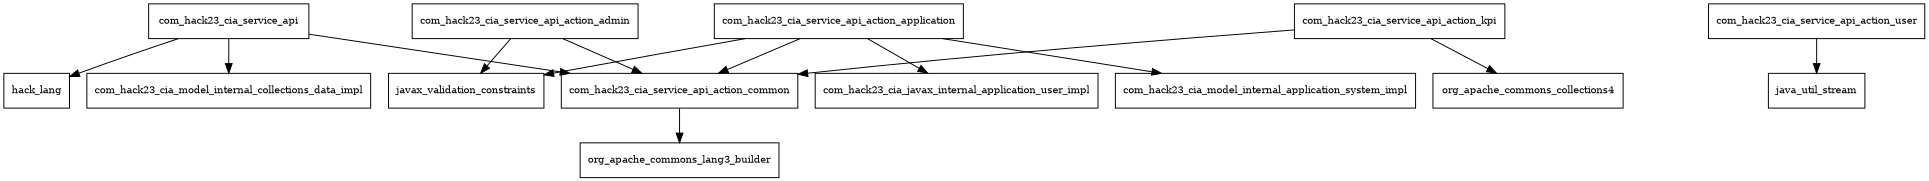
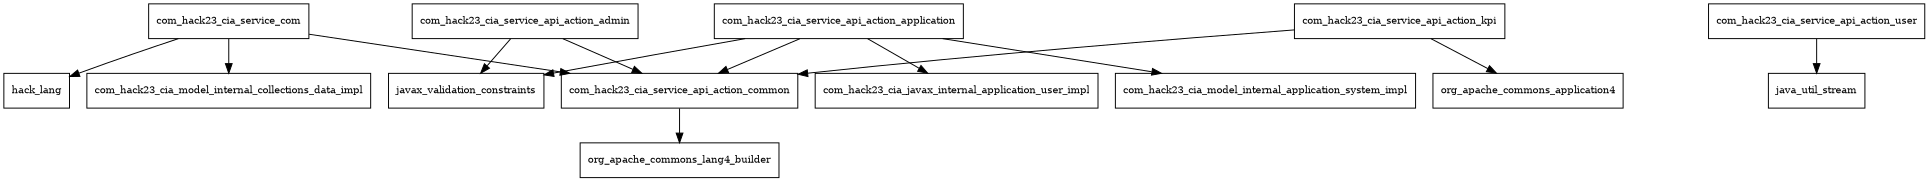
(229, 21) -> (229, 21)
(1528, 91) -> (1528, 91)
(680, 160) -> (680, 160)
